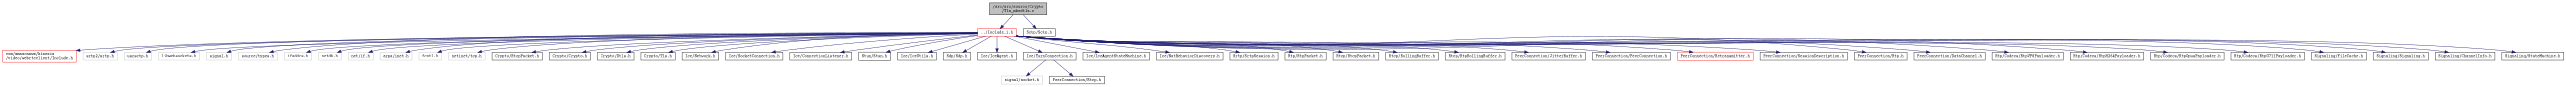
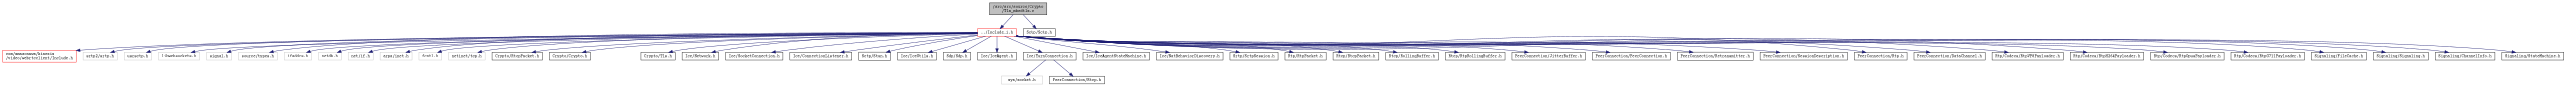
(616, 56) -> none
(875, 56) -> (875, 56)
(1715, 56) -> (1715, 56)
(1022, 80) -> (1022, 80)
